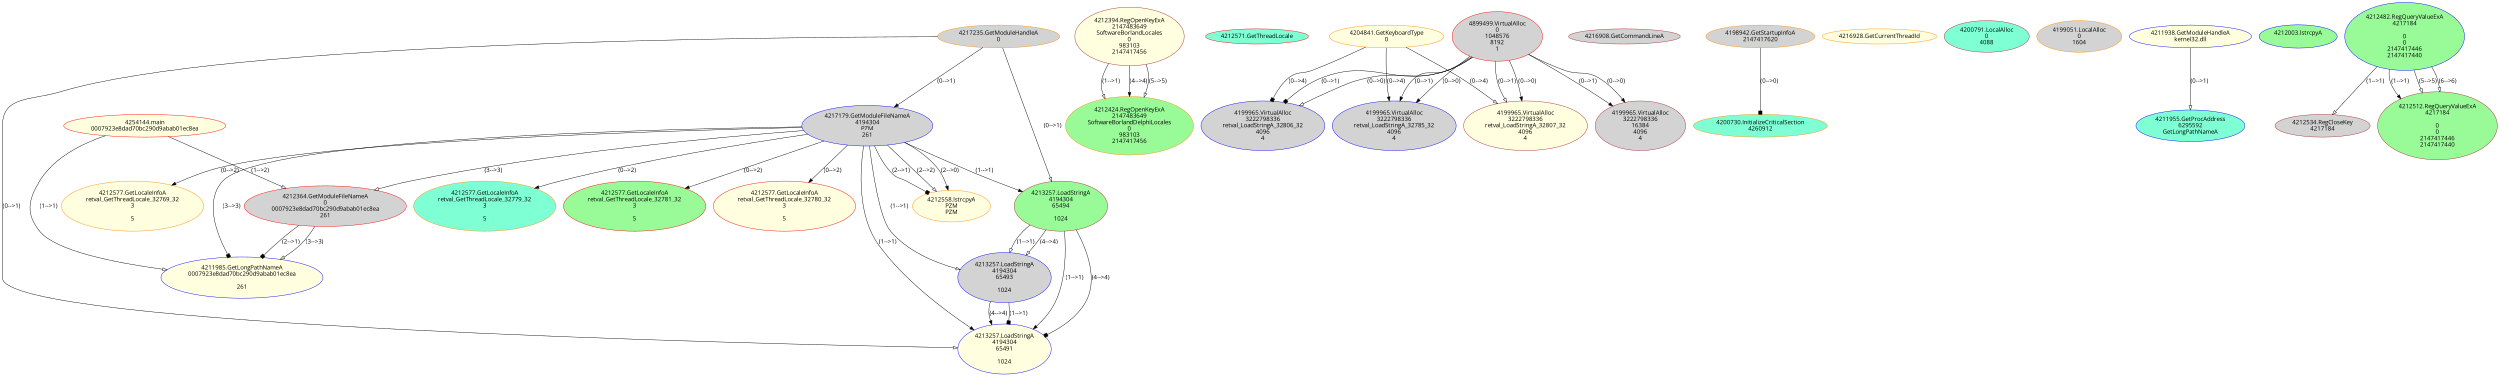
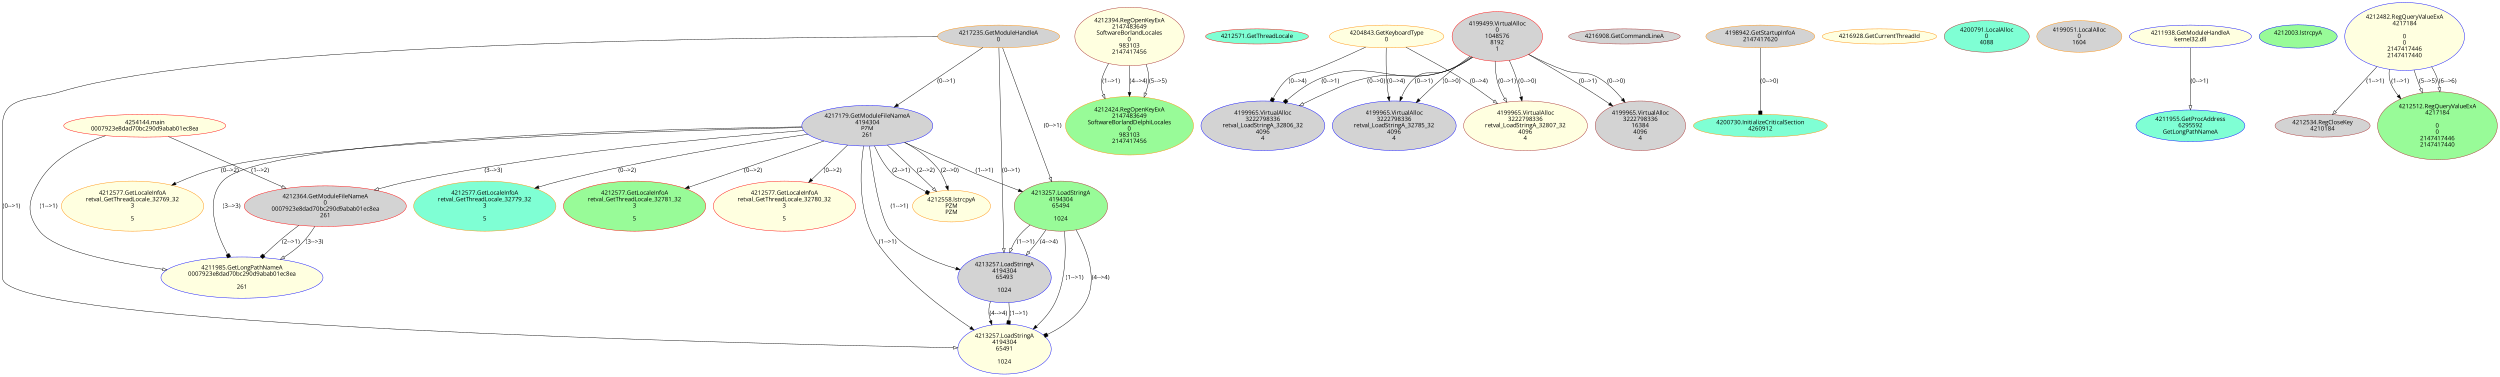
(1387, 36) -> (1387, 36)
(1497, 36) -> (1497, 36)
(2405, 36) -> (2405, 36)
(2323, 126) -> (2323, 126)
none -> (1001, 148)
(887, 226) -> (887, 226)
